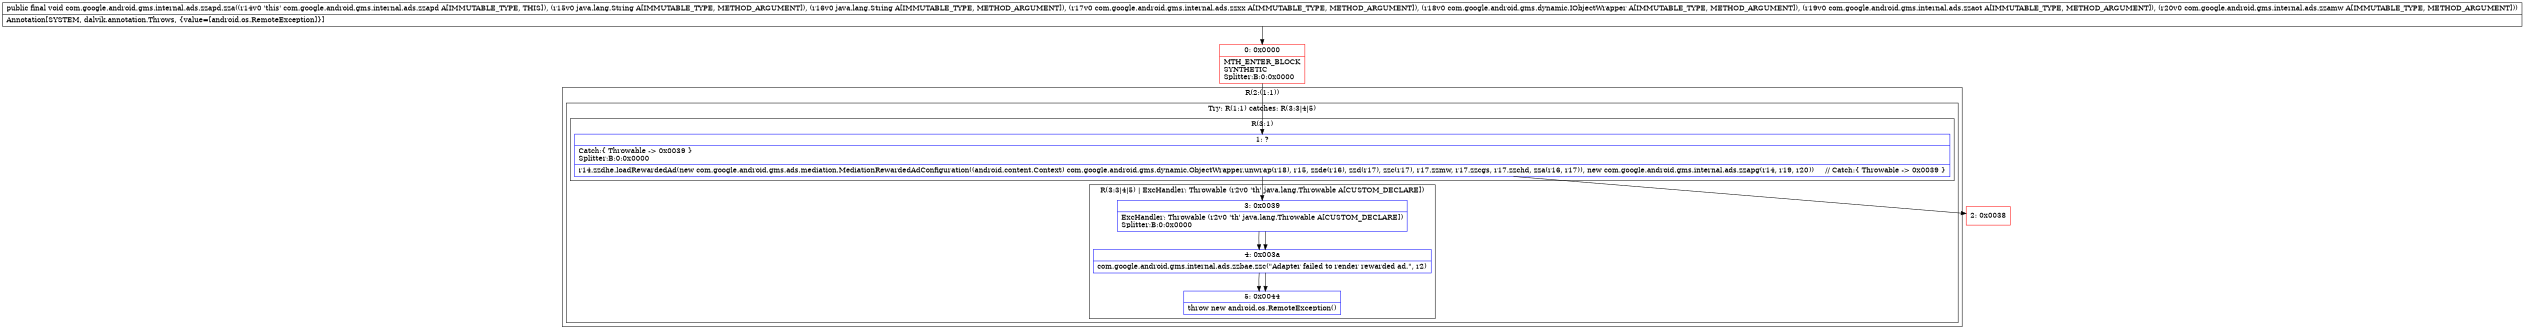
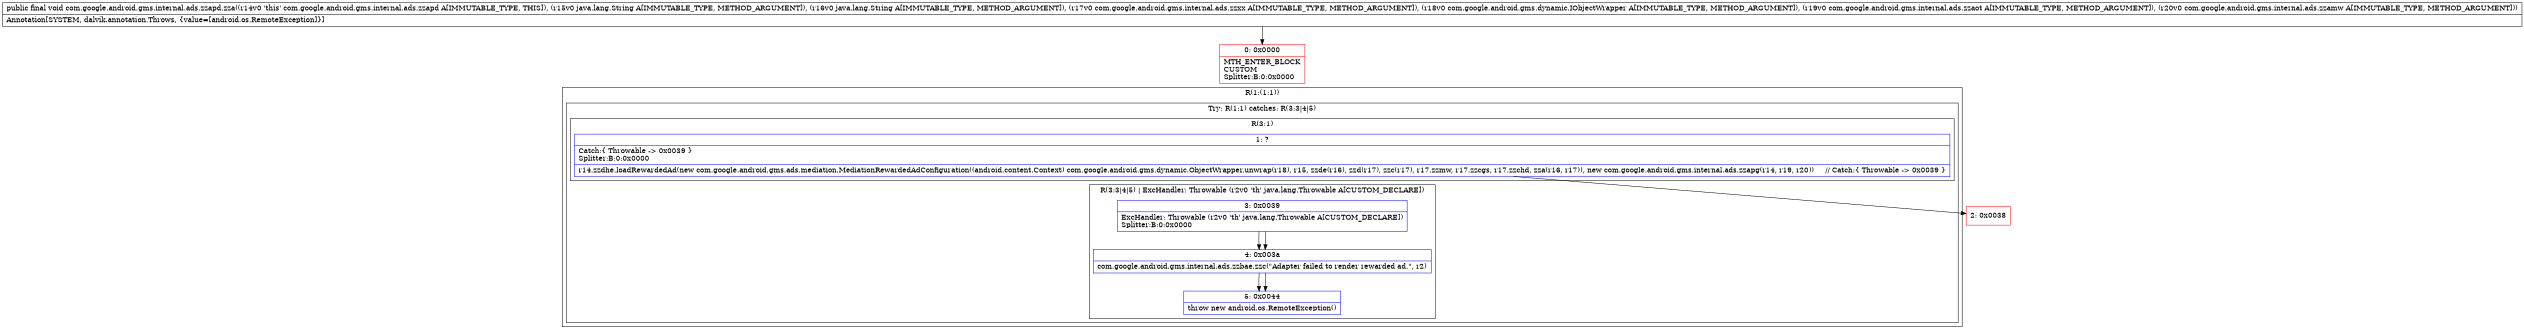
(1246, 70) -> (1240, 70)
(1262, 93) -> (1262, 93)
(1262, 106) -> none
(1262, 188) -> none
